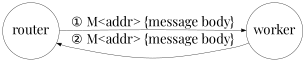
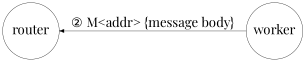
(150, 30) -> none
